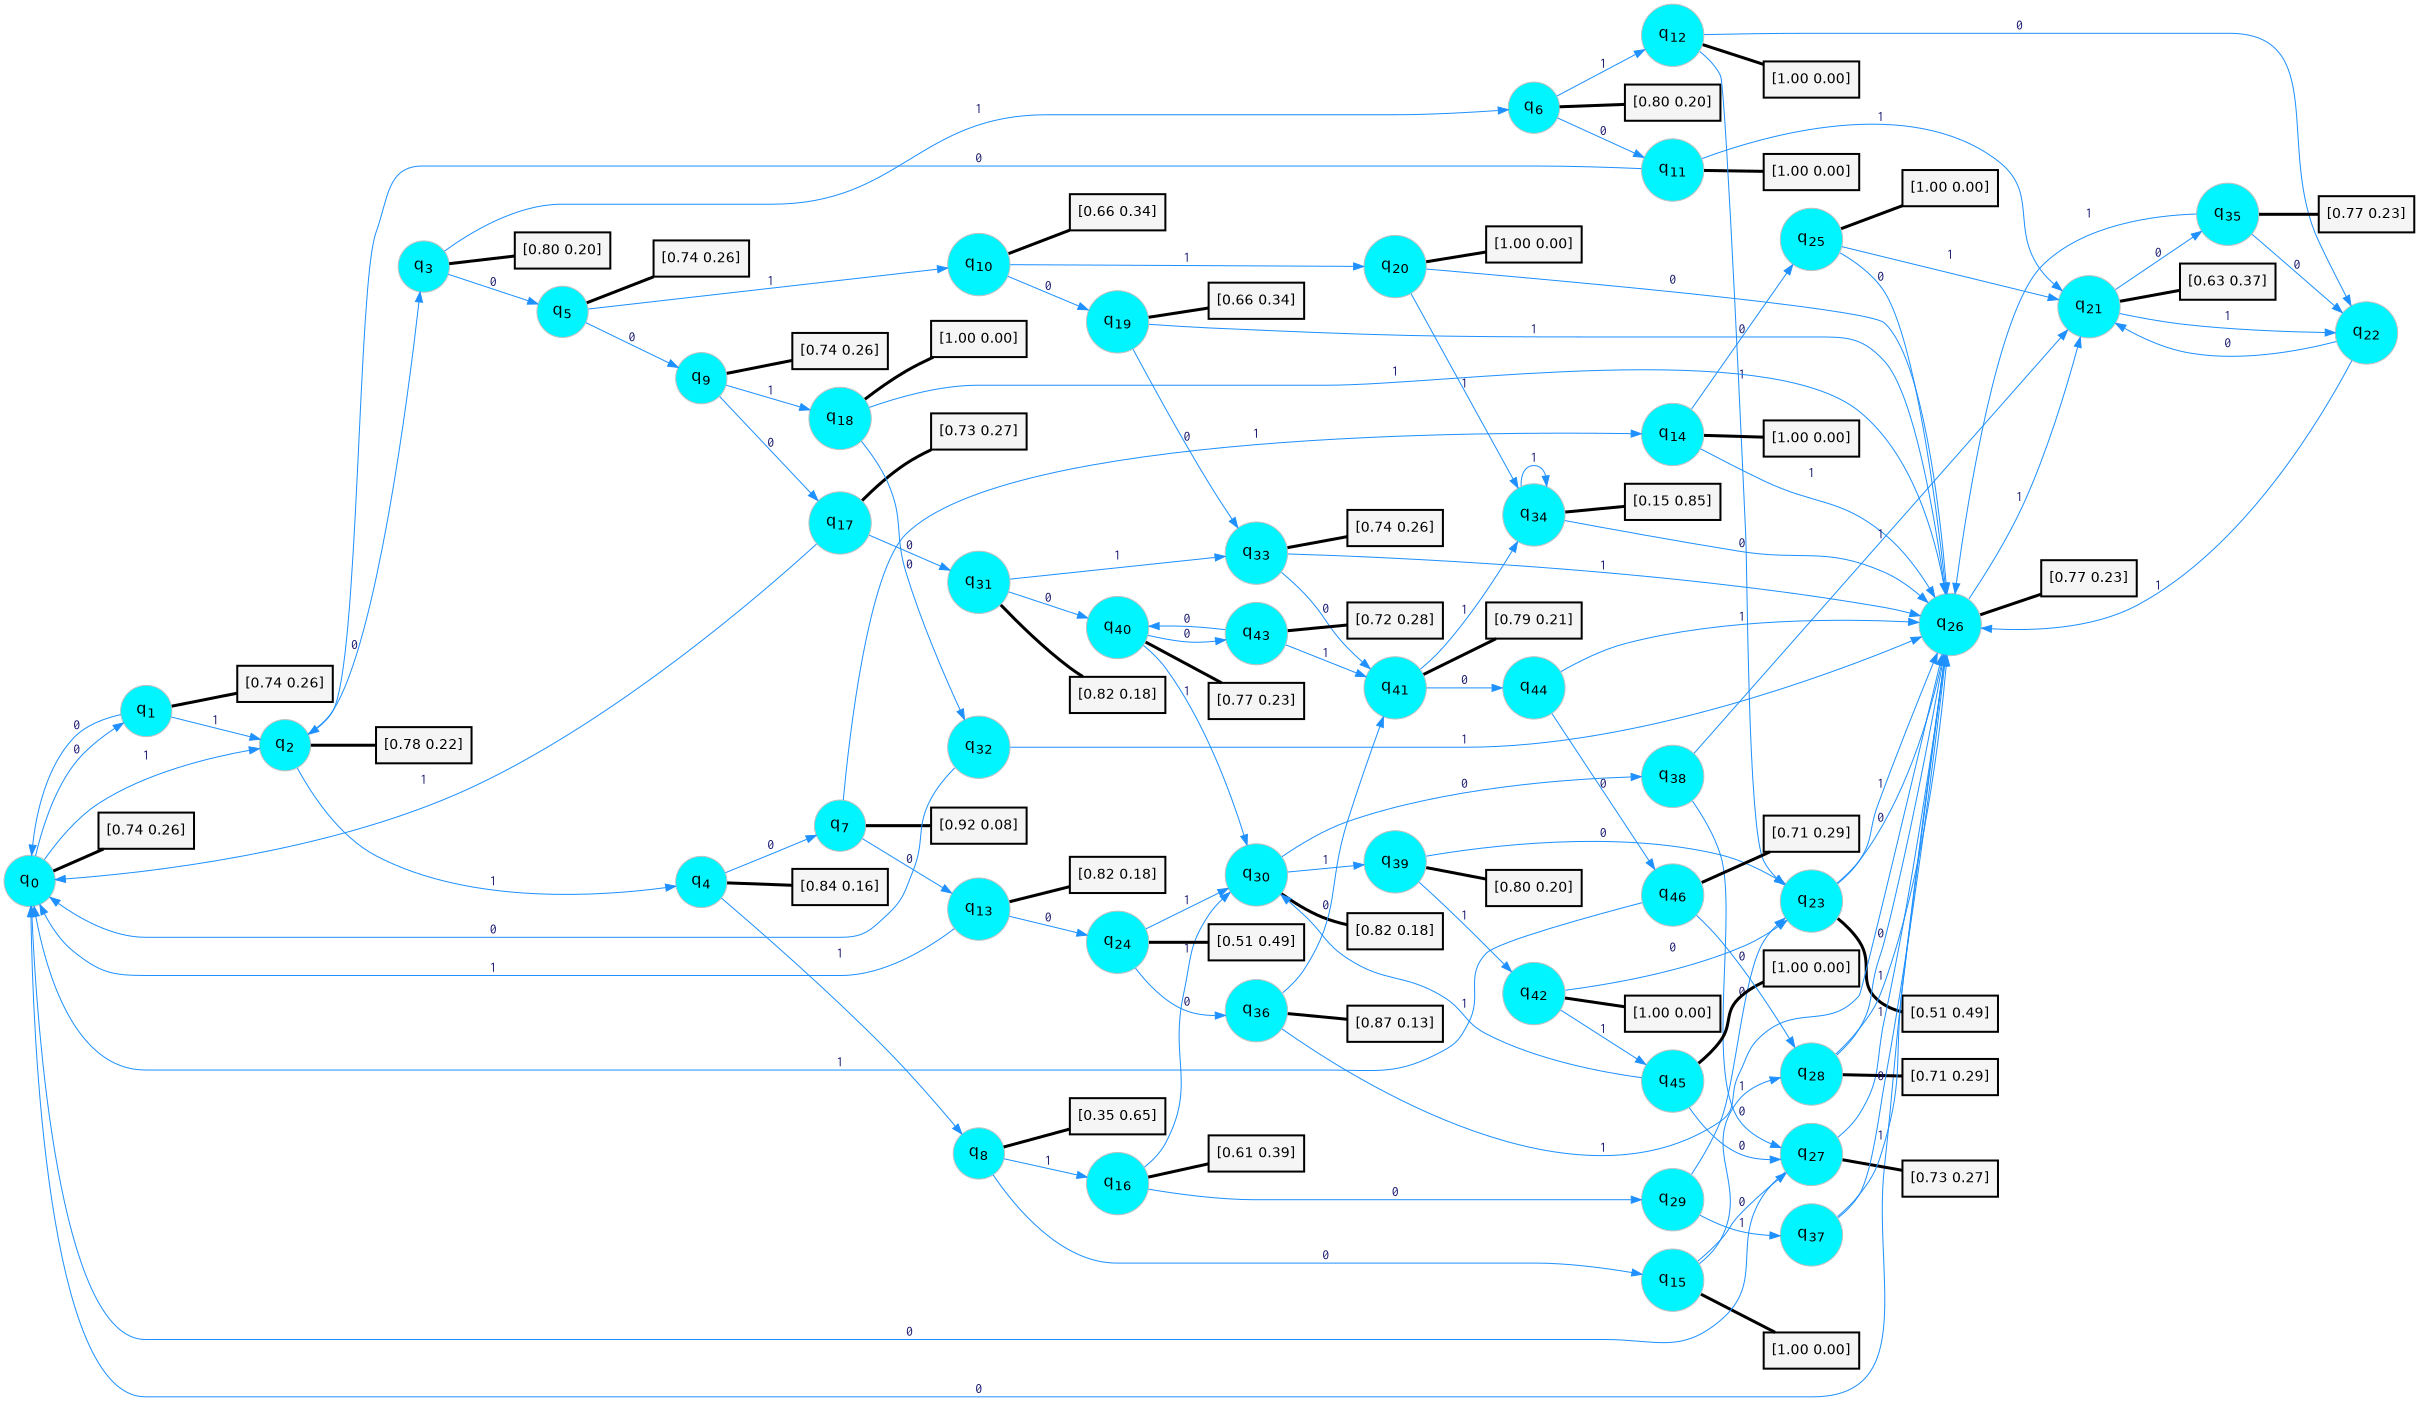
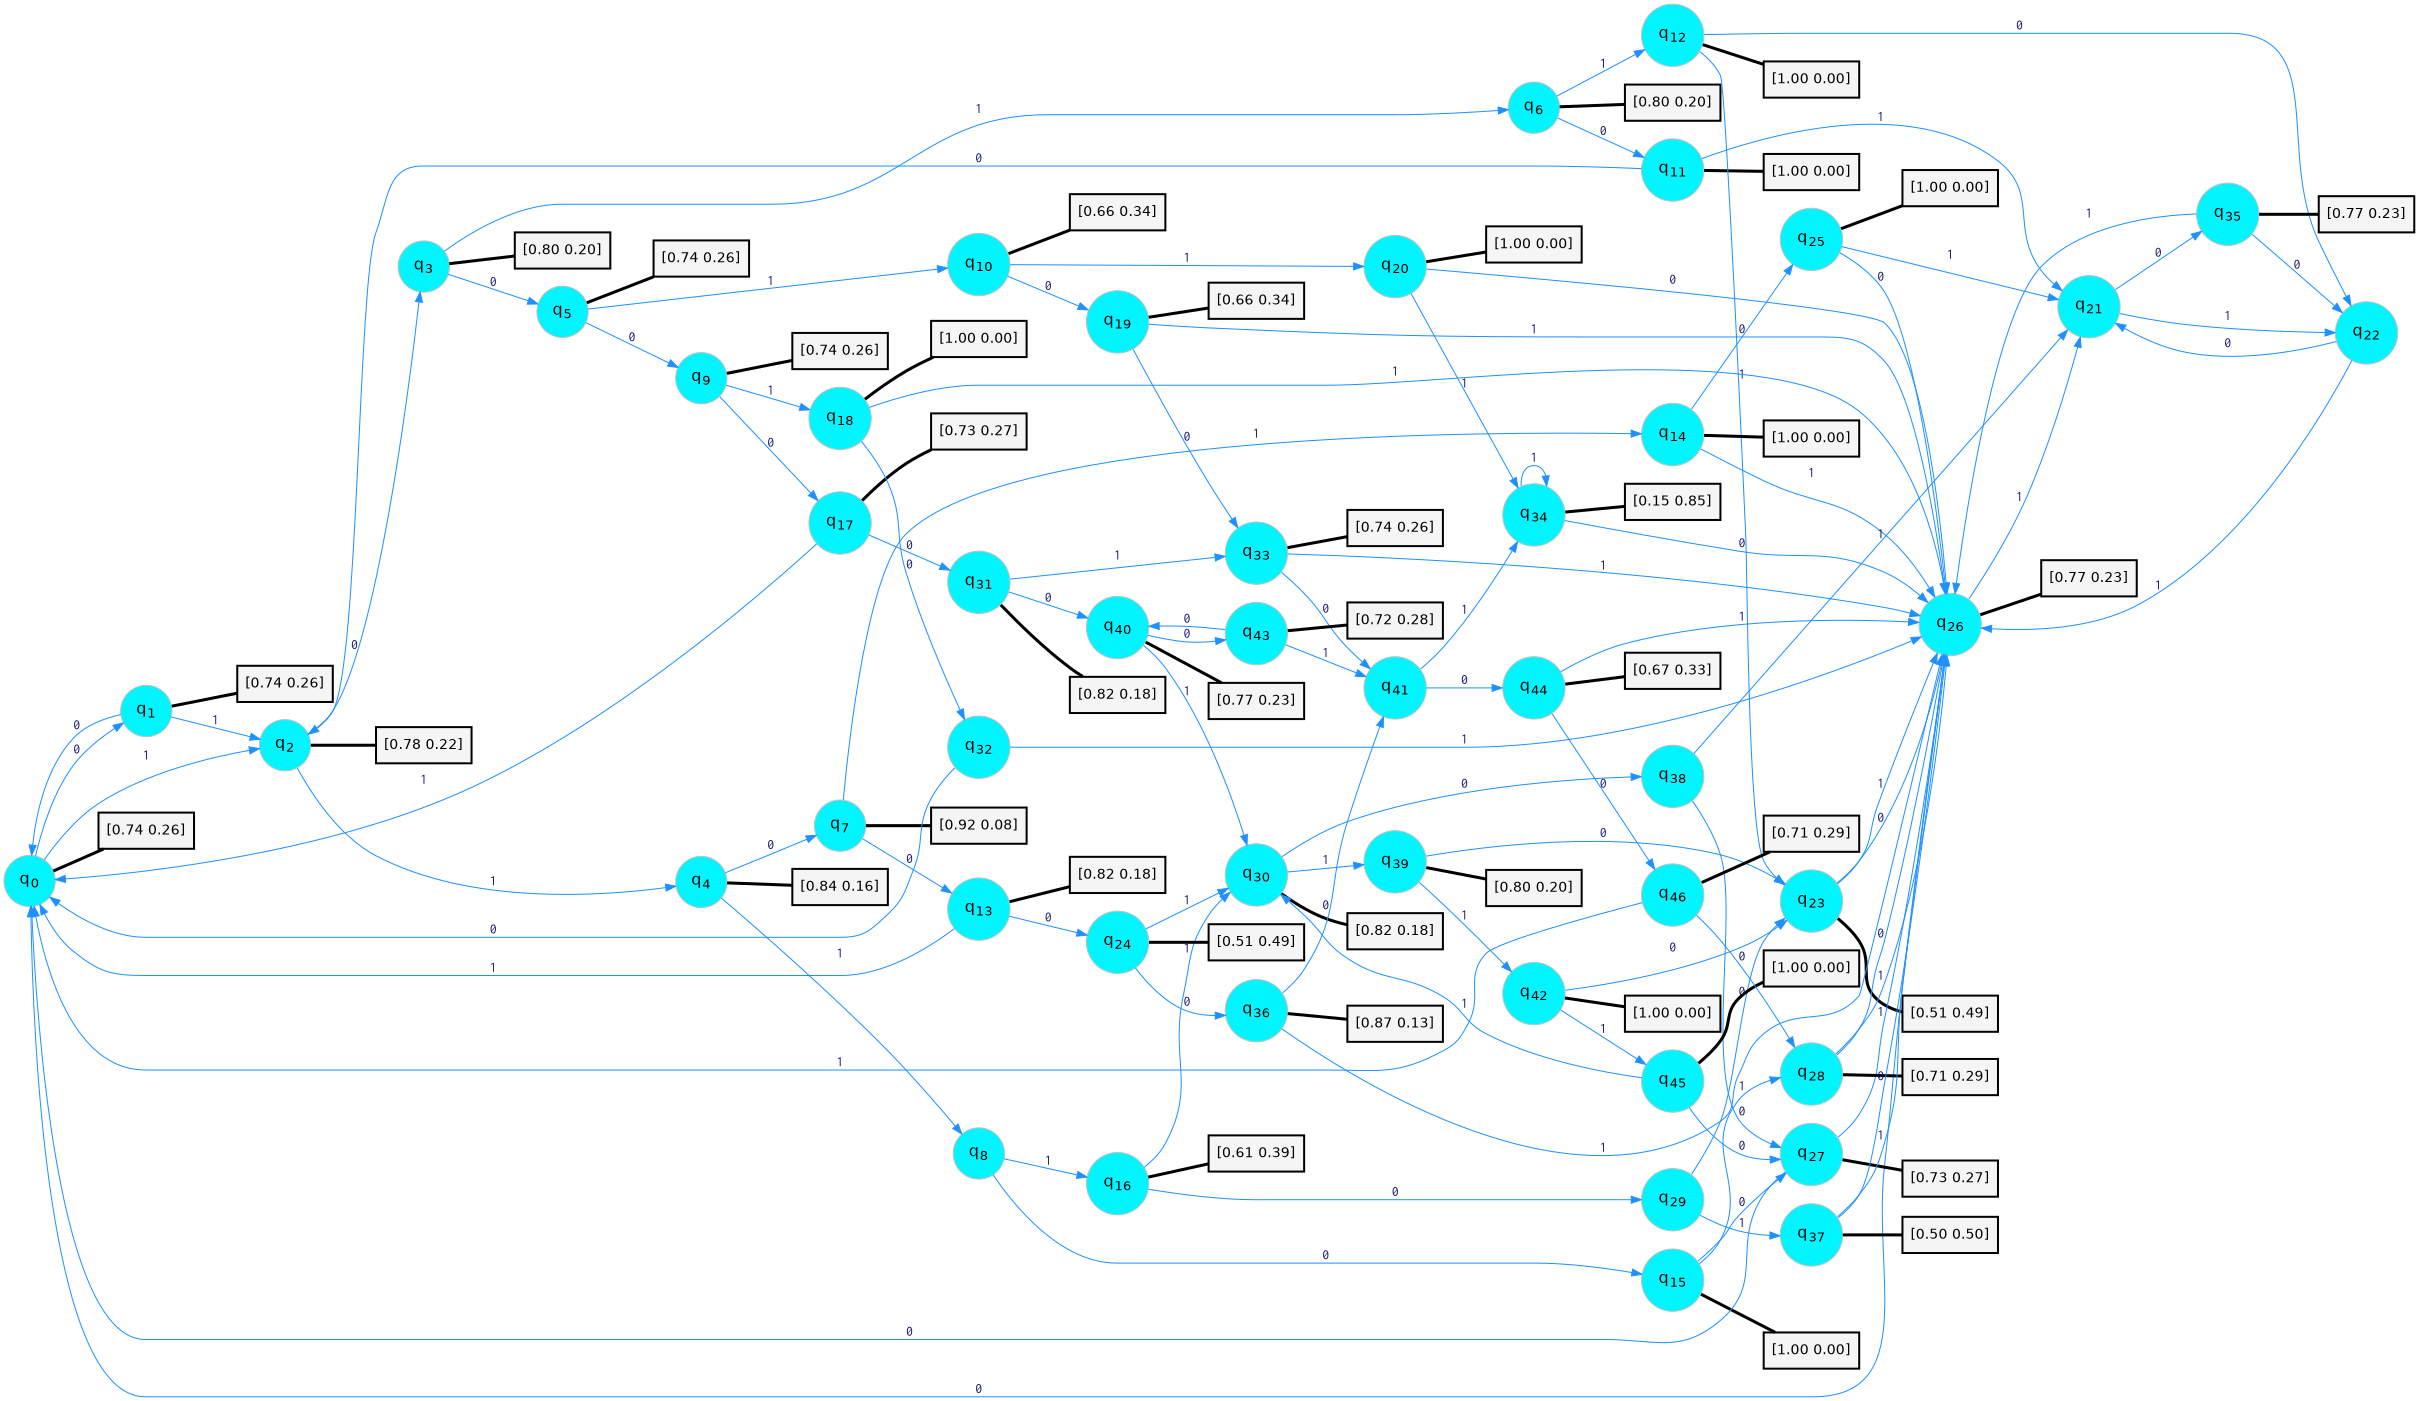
(2228, 282) -> none
(1534, 621) -> none
none -> (1673, 671)
(1118, 1116) -> none
none -> (1950, 1235)
